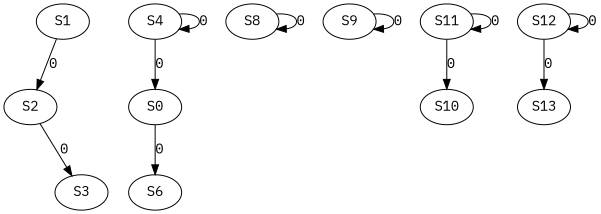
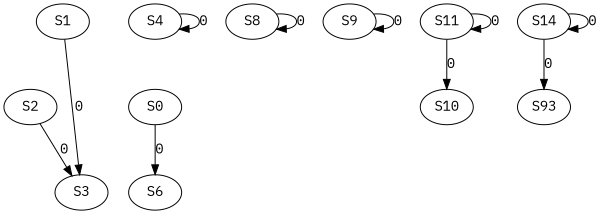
(544, 22) -> (544, 22)
(155, 59) -> none
(48, 60) -> (72, 102)
(544, 107) -> (544, 107)
